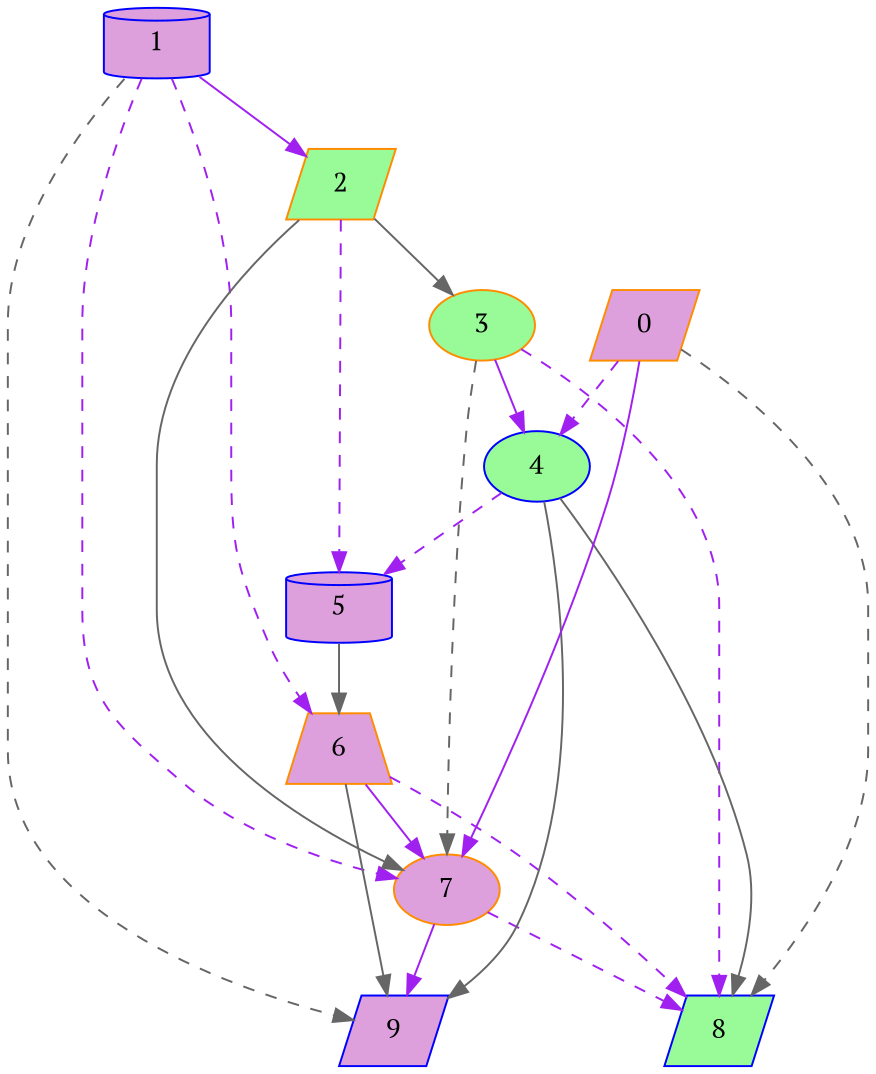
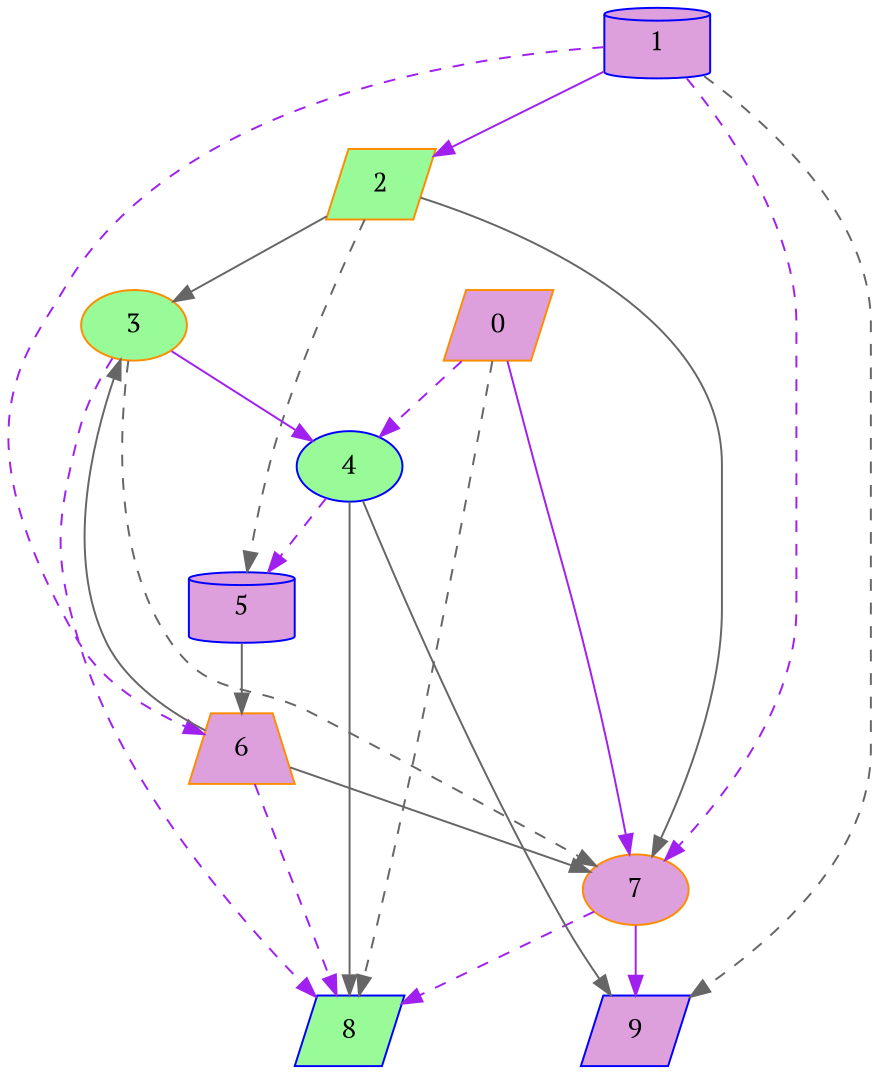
(340, 386) -> (296, 382)
(388, 813) -> (431, 816)
(365, 885) -> (87, 577)
